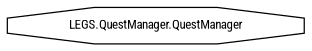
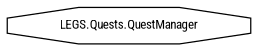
(156, 26) -> (129, 26)
